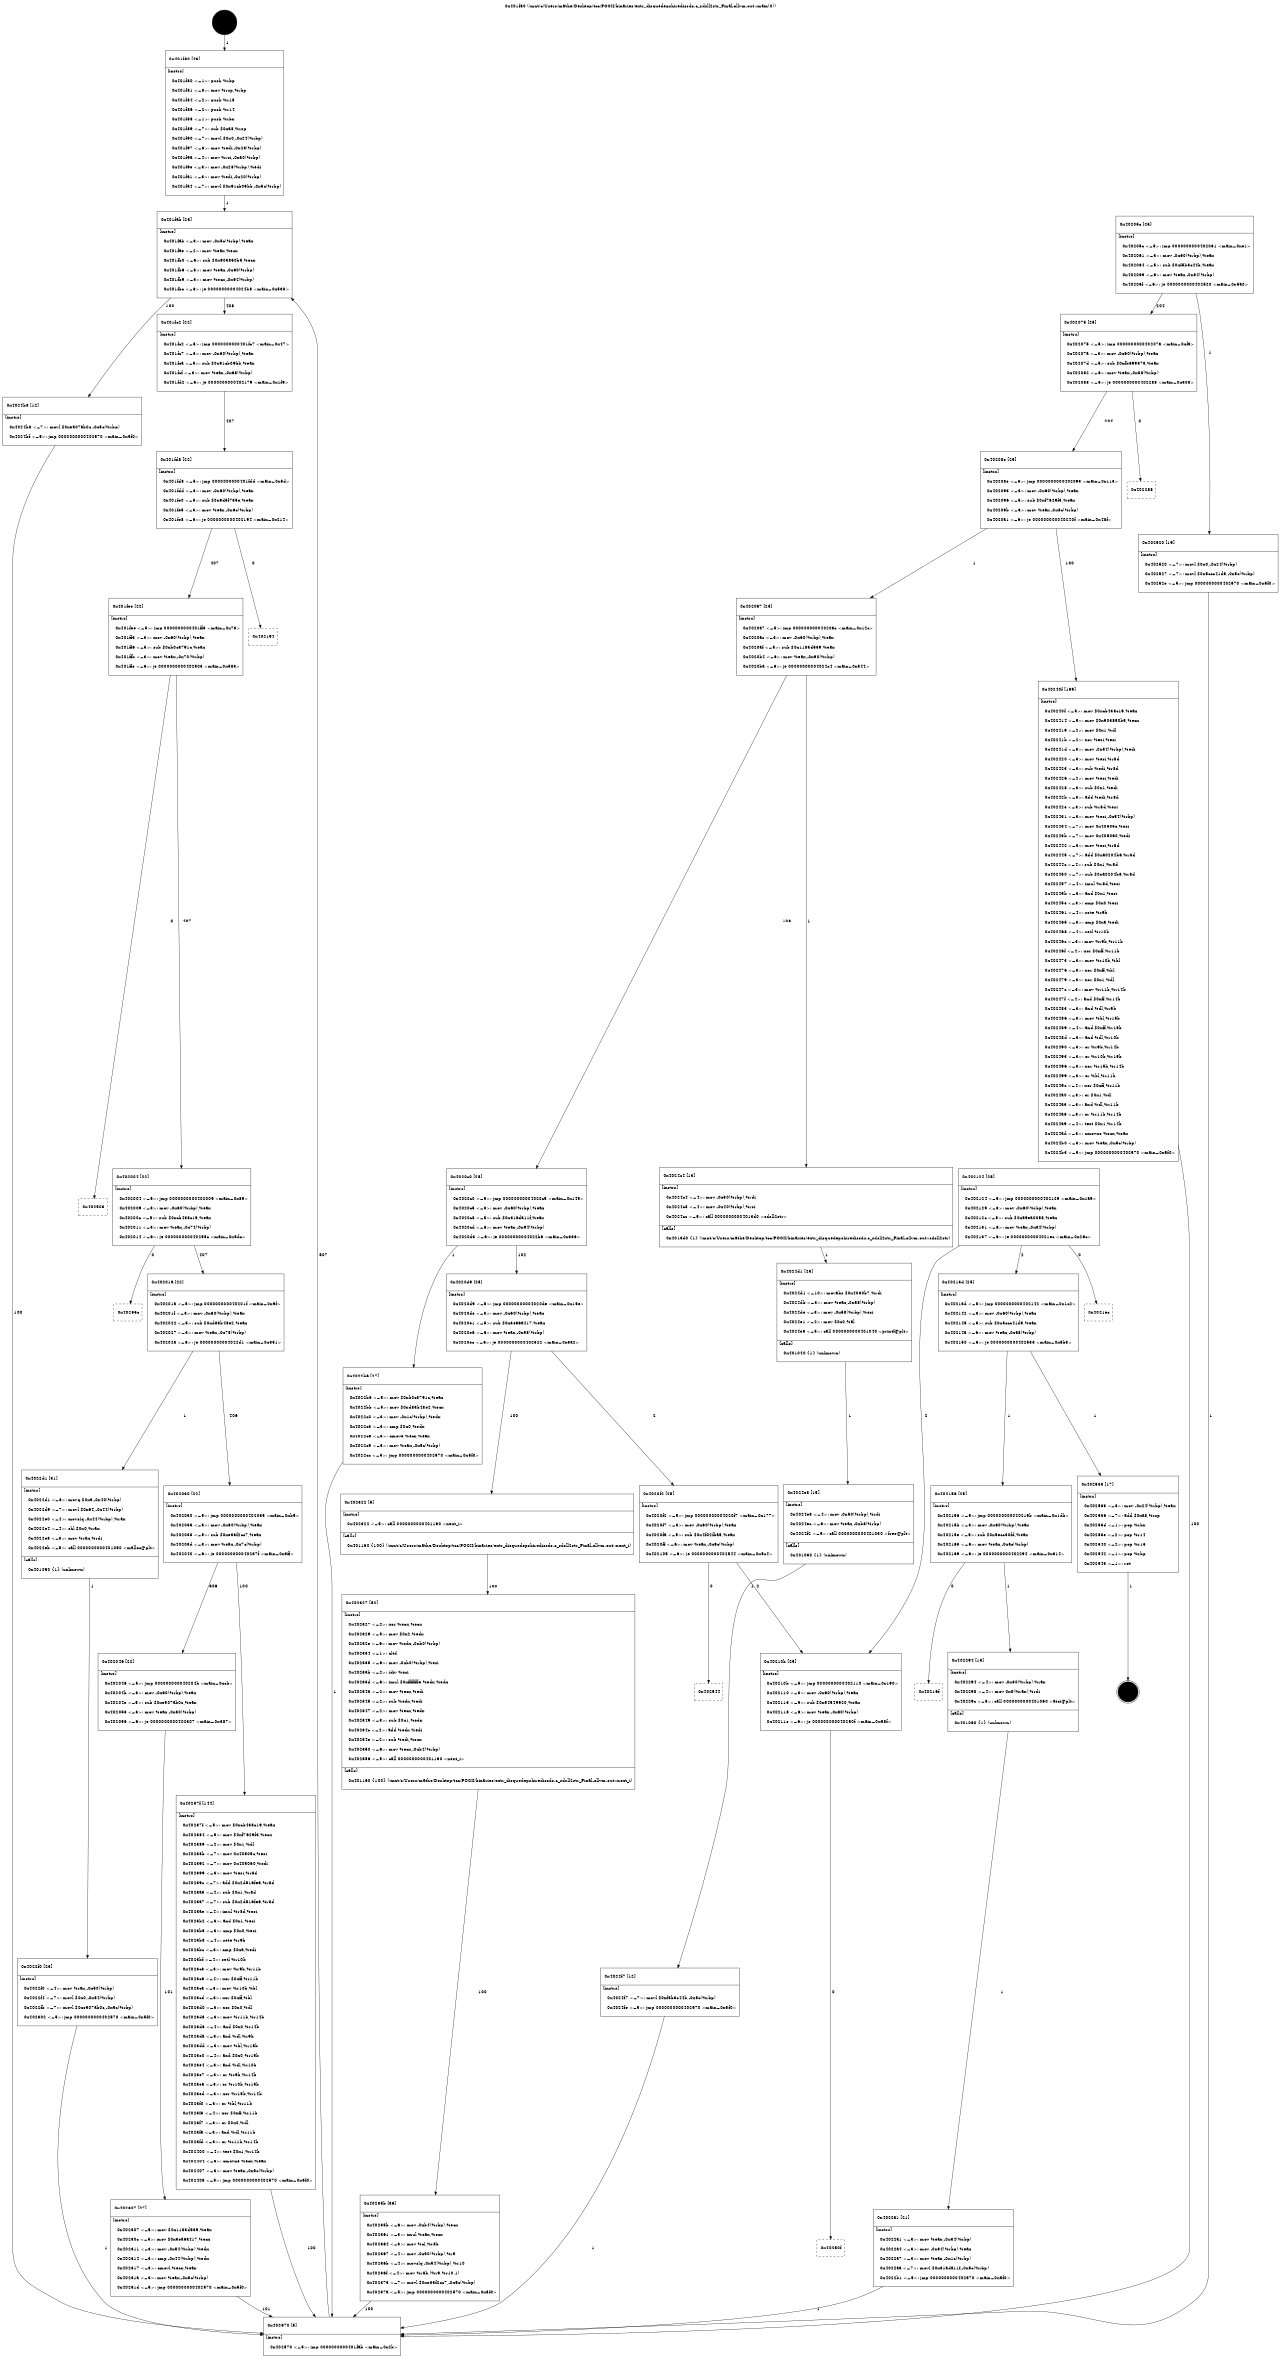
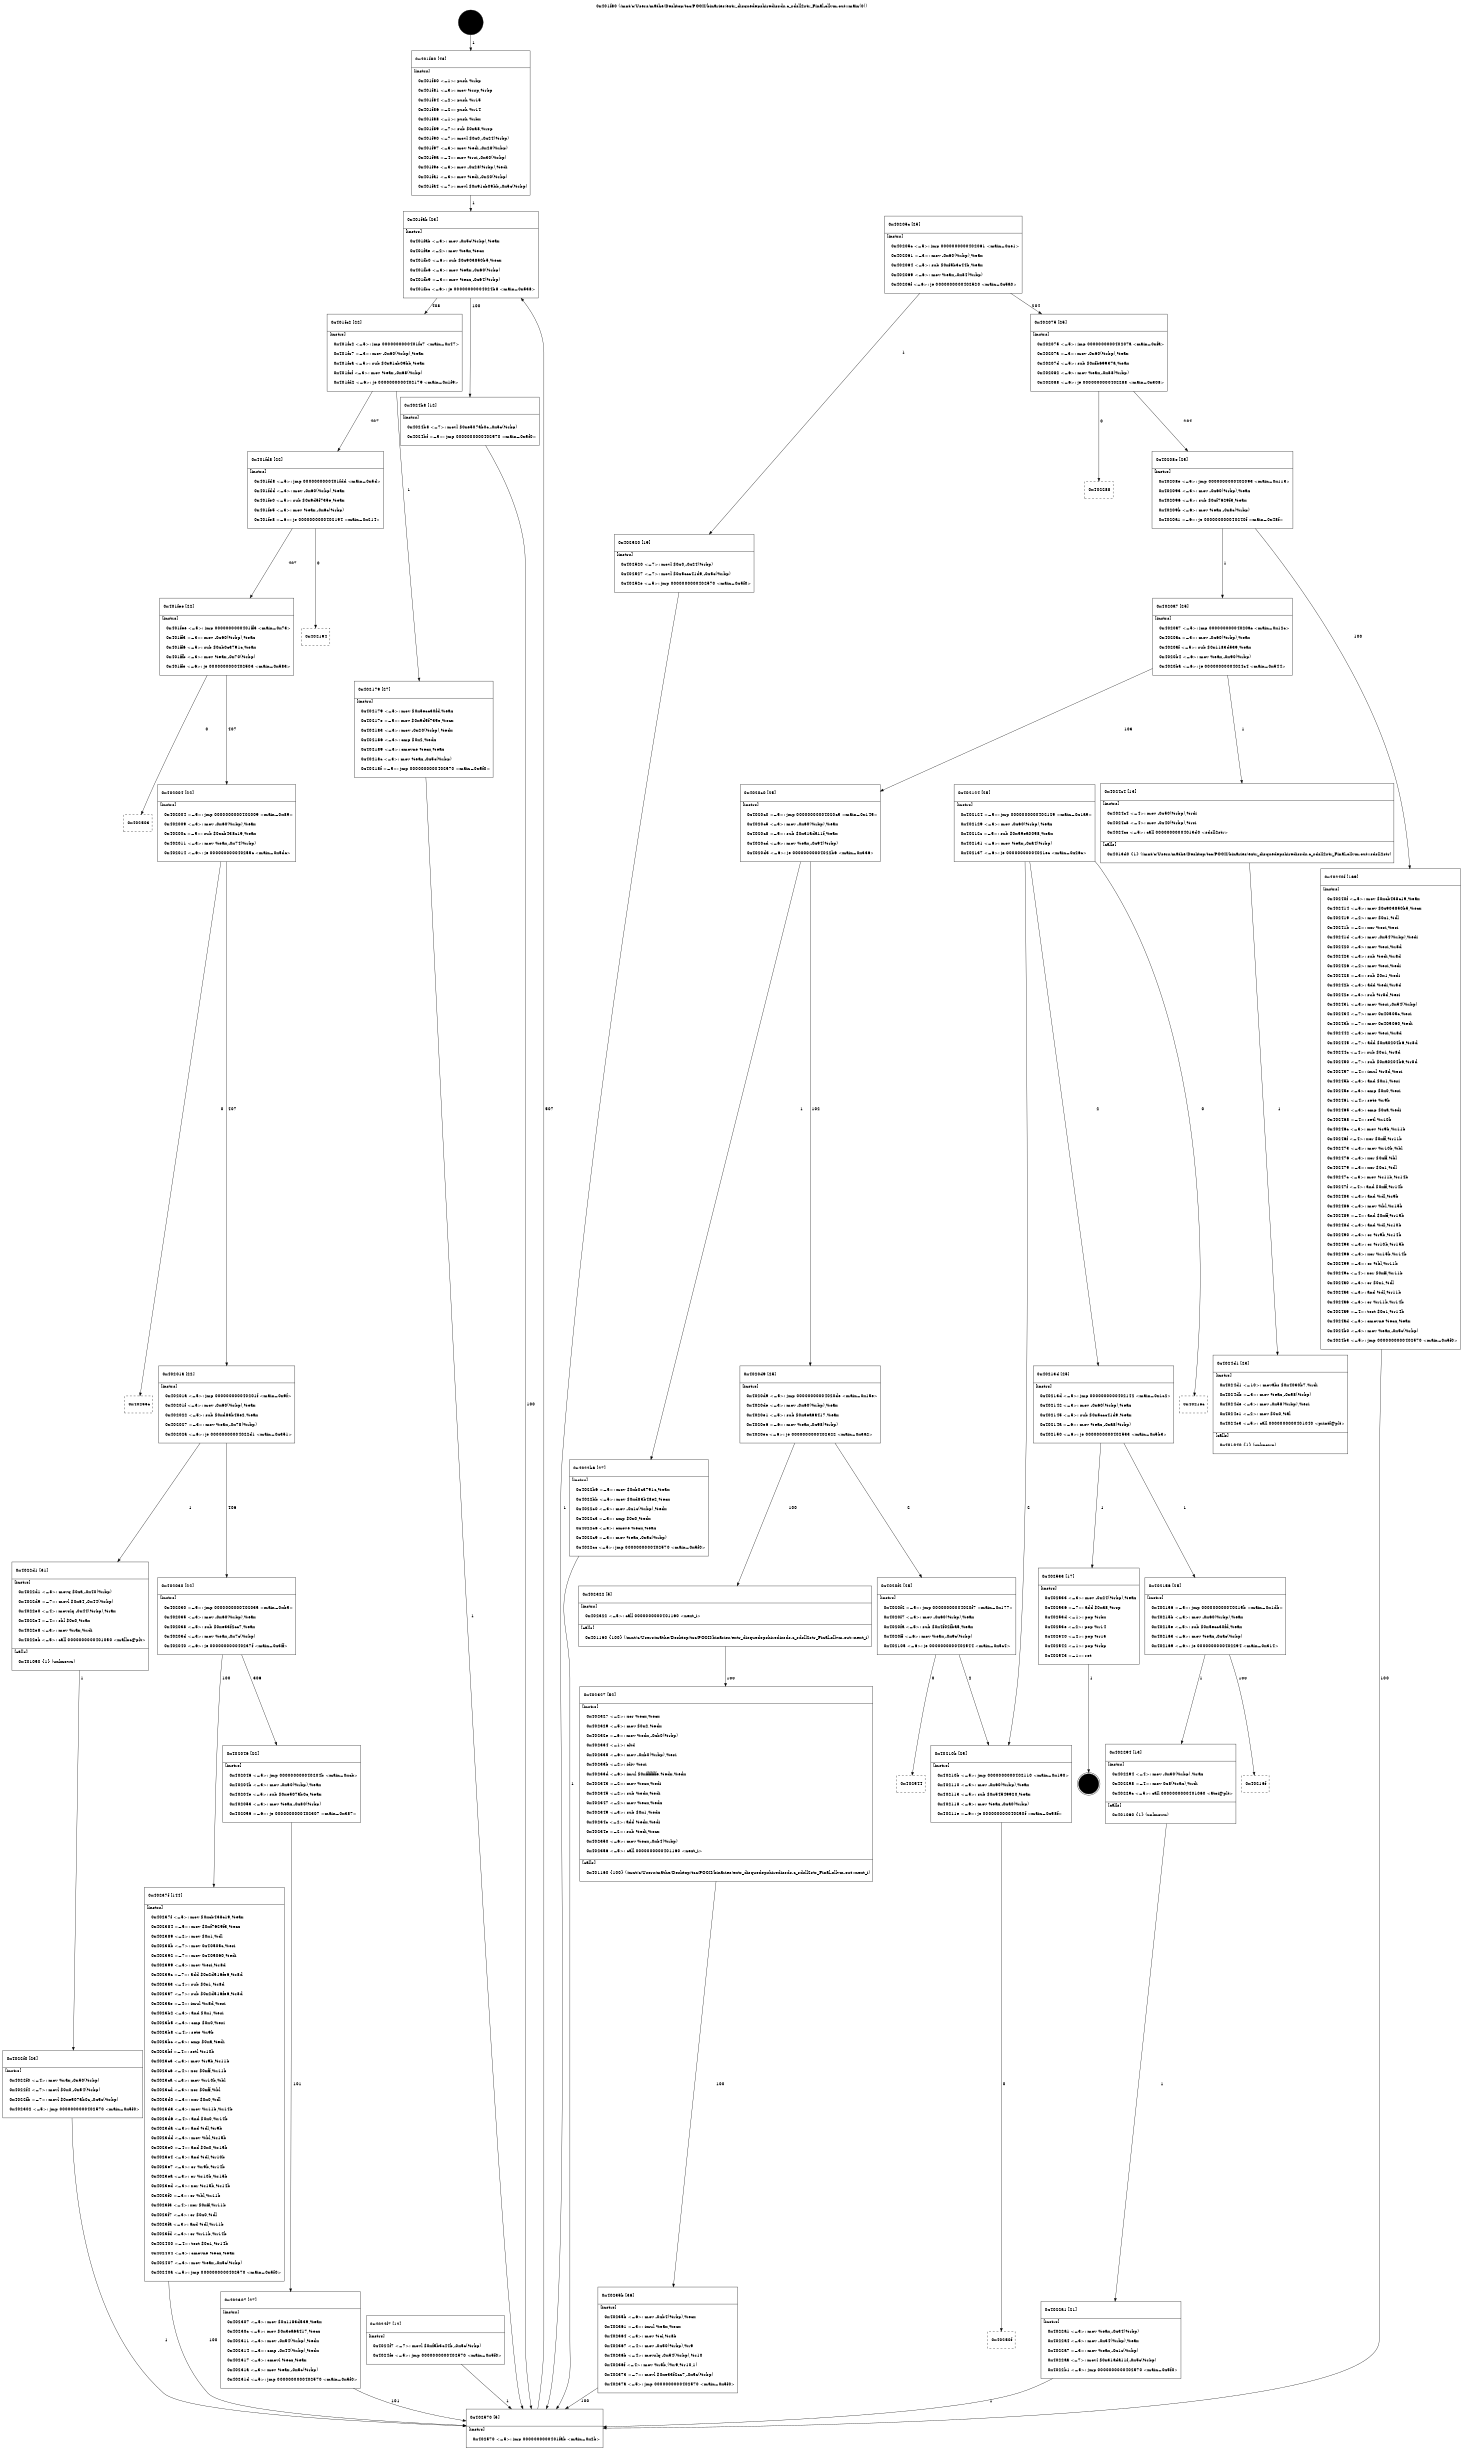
none -> (424, 729)
(849, 1524) -> none
(952, 1586) -> (1242, 1678)
